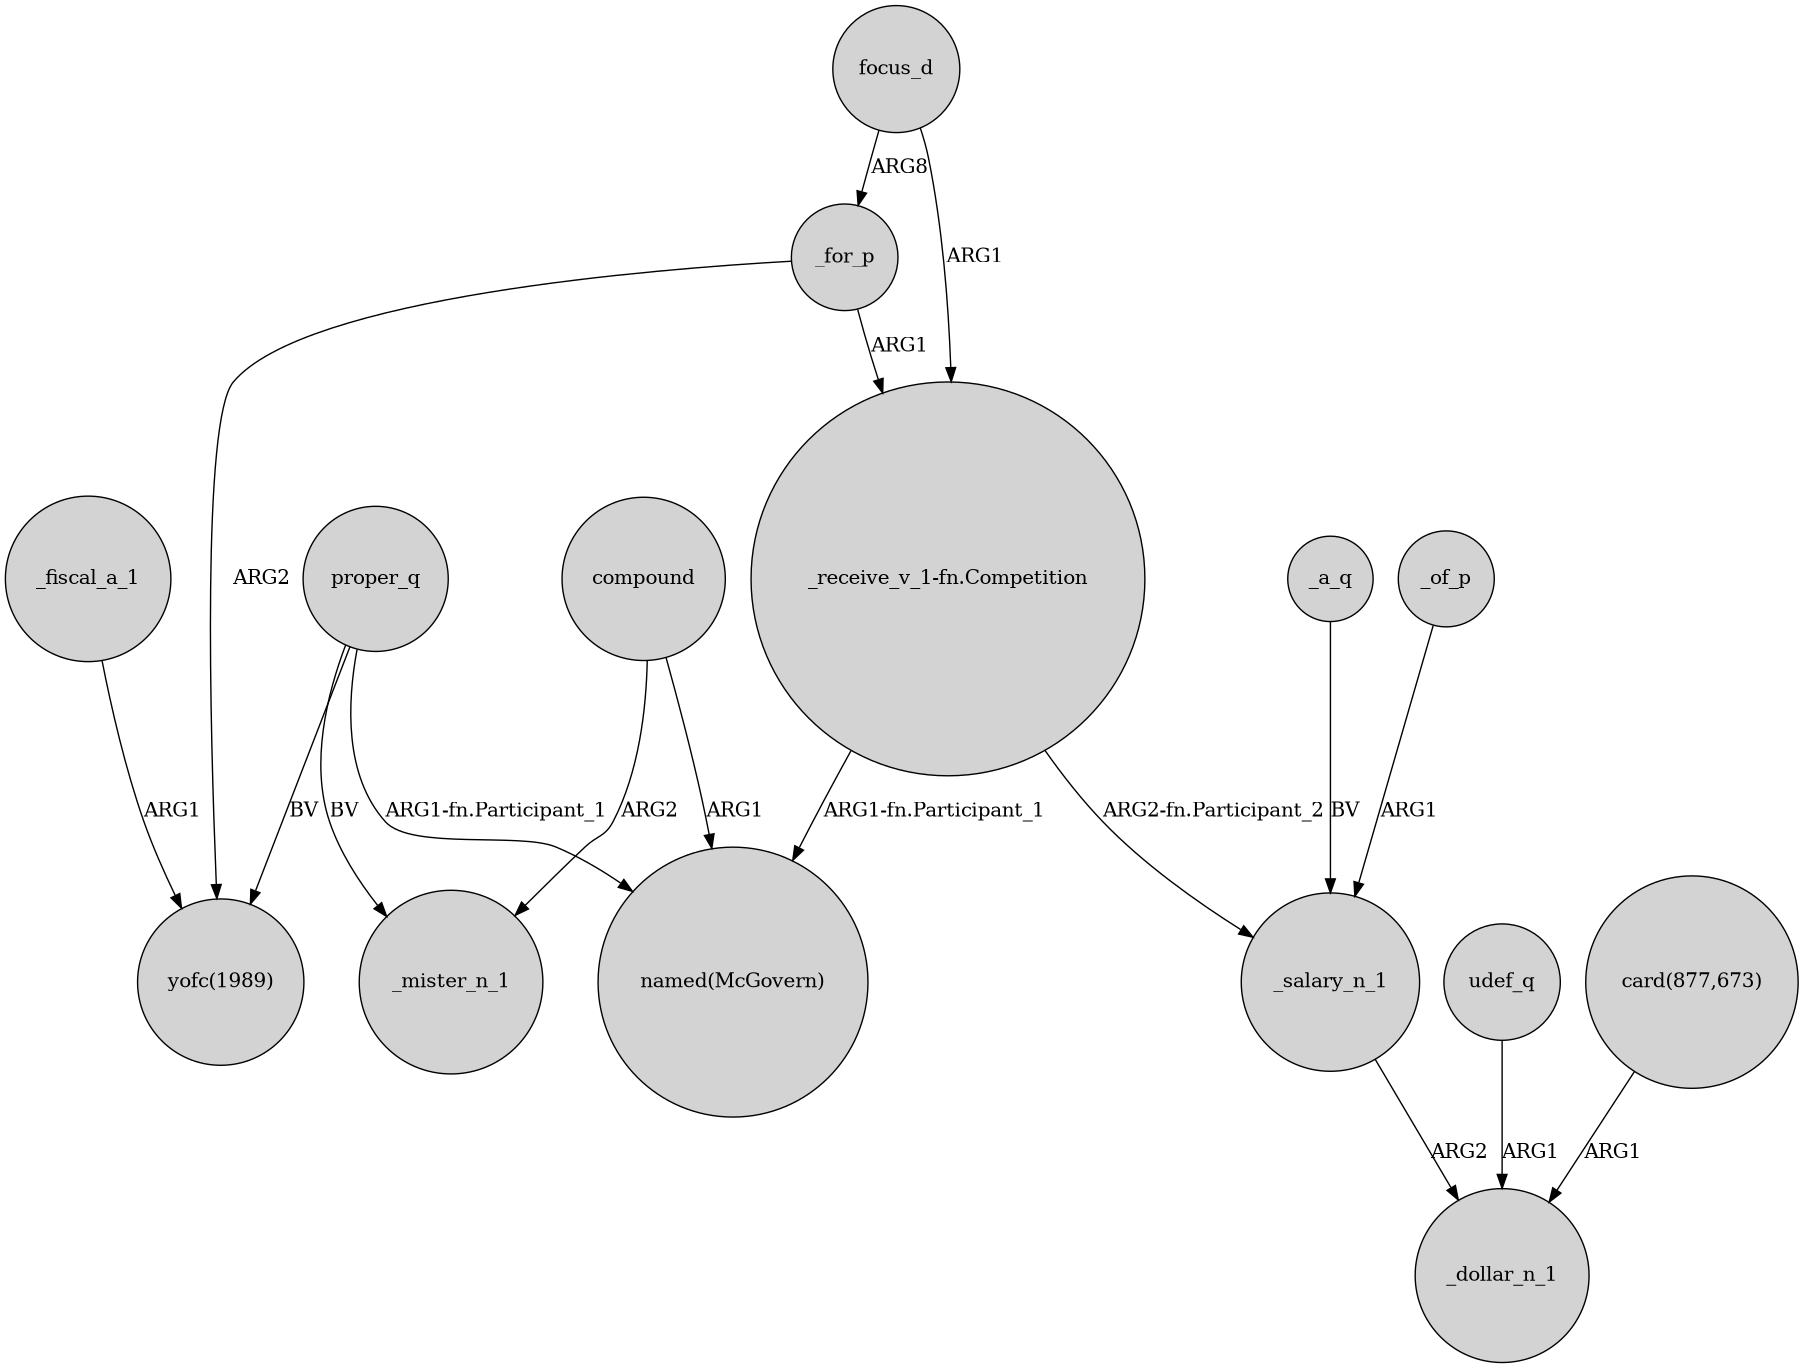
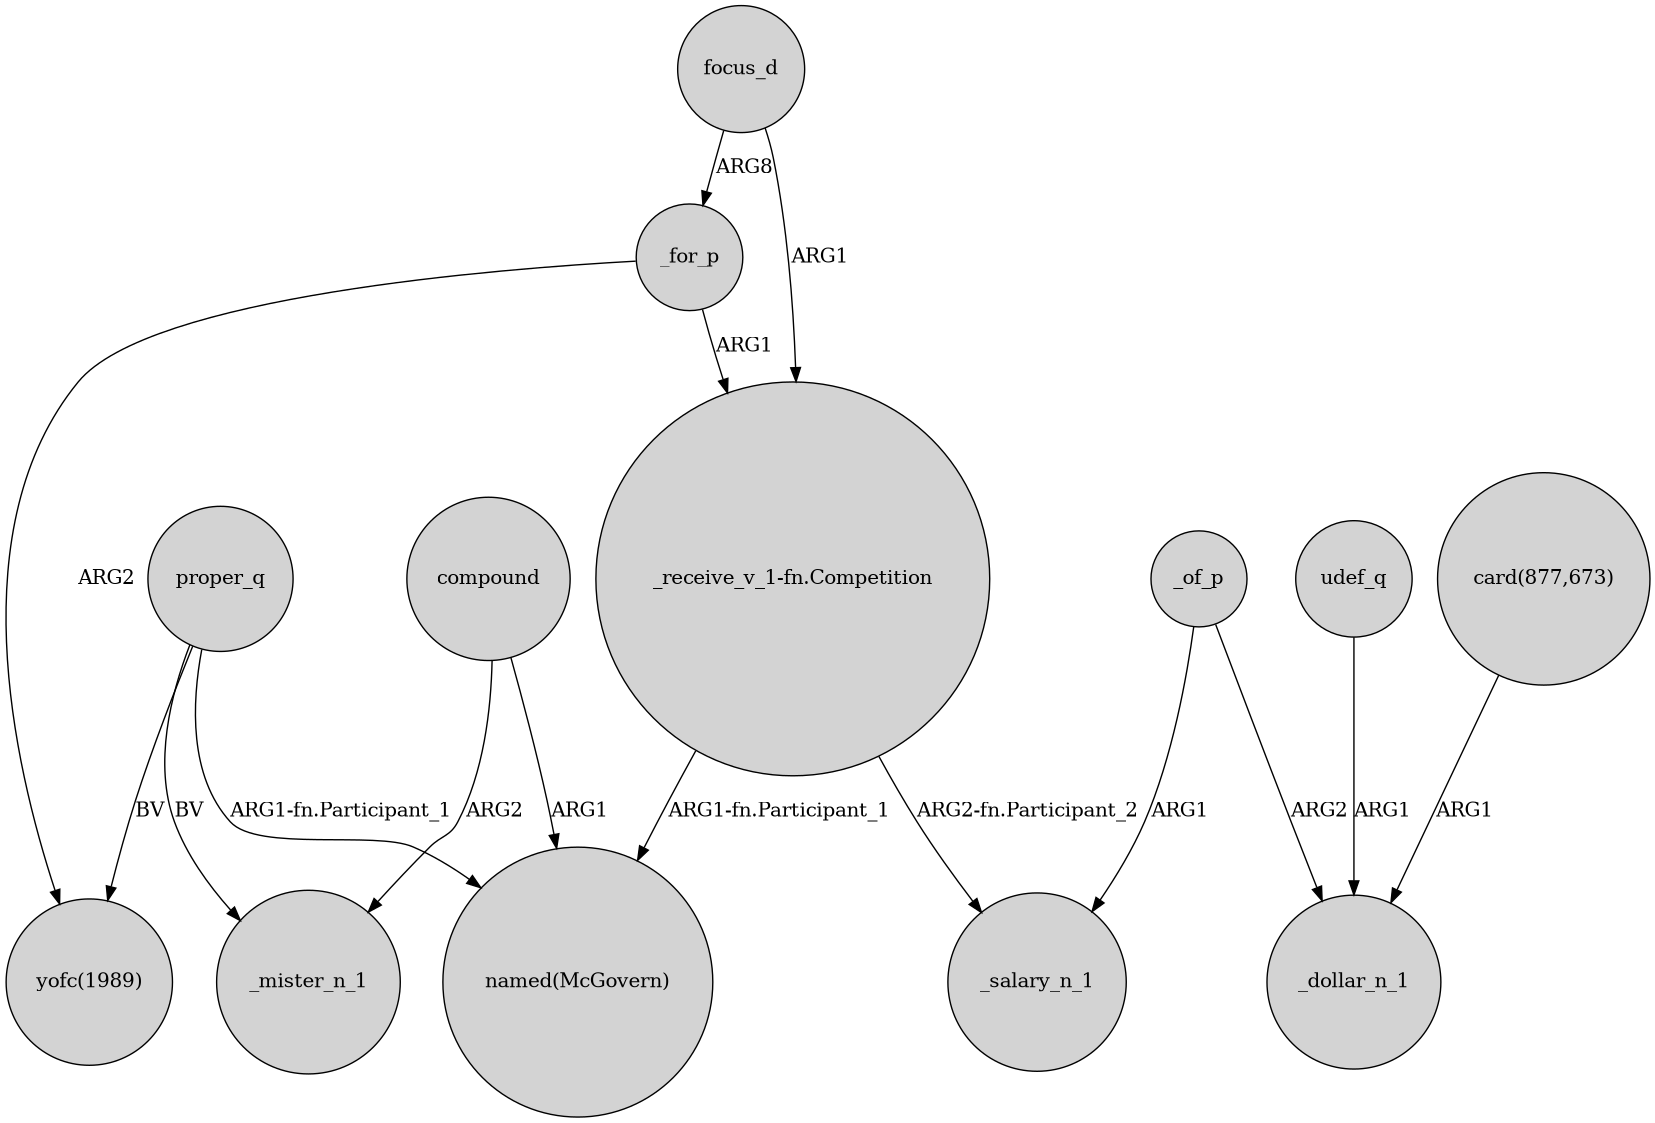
(88, 579) -> none
(1330, 579) -> none
(1413, 1123) -> (1266, 756)
